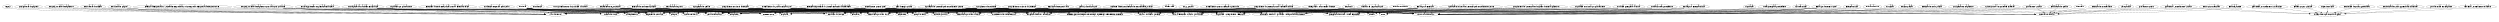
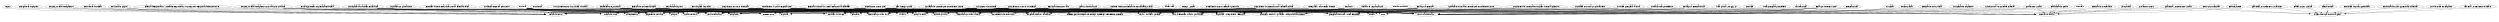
(702, 7) -> (702, 7)
(777, 7) -> (777, 7)
(829, 7) -> (829, 7)
(1189, 7) -> (1189, 7)
none -> (1726, 7)
(1750, 7) -> (1750, 7)
(1872, 7) -> none
(2328, 7) -> (2328, 7)
(556, 14) -> (556, 14)
(902, 14) -> (902, 14)
(1004, 14) -> (1004, 14)
